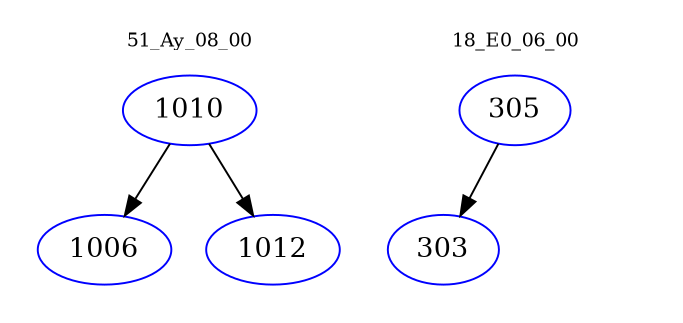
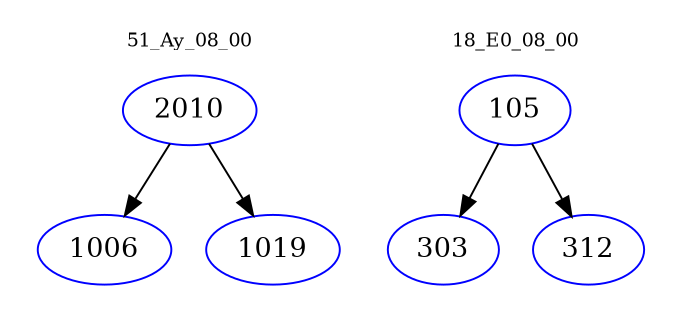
(516, 42) -> (516, 42)
(190, 110) -> (190, 110)
(515, 110) -> (515, 110)
(273, 250) -> (273, 250)
none -> (589, 250)
